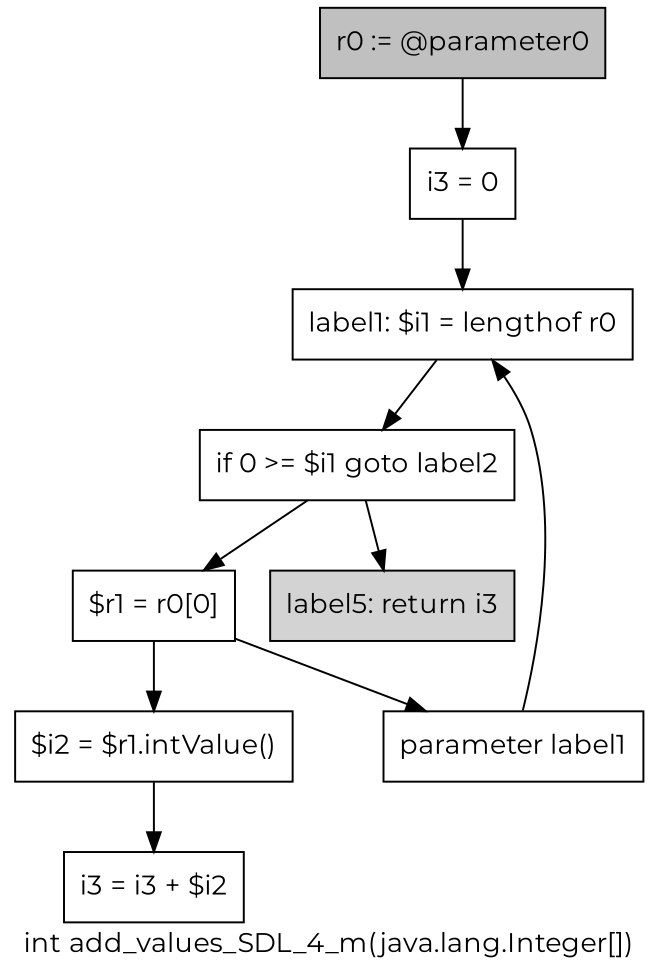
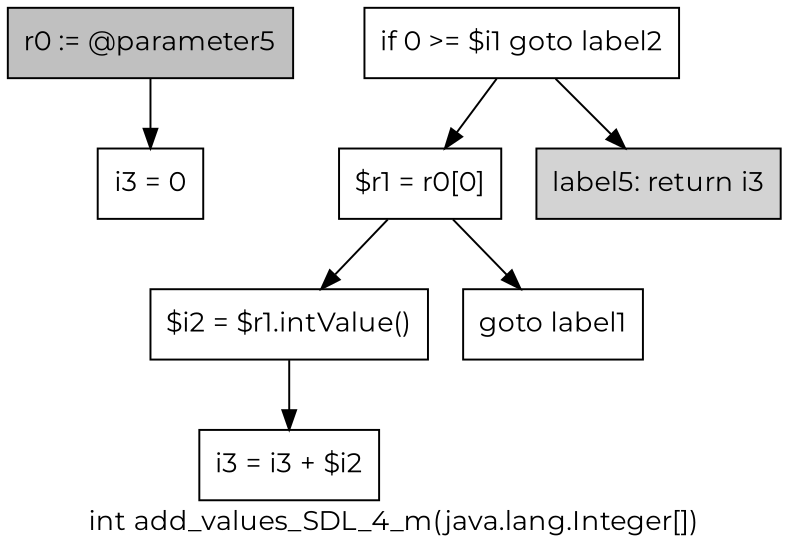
(463, 43) -> (150, 43)
(463, 324) -> none
(513, 746) -> (553, 324)
